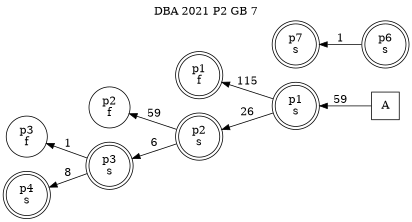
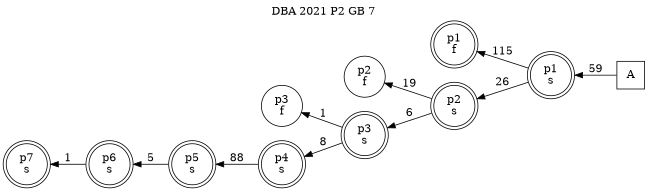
(154, 114) -> (410, 84)
none -> (192, 164)
